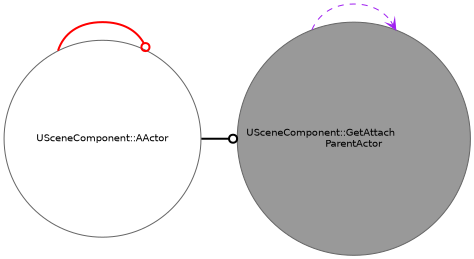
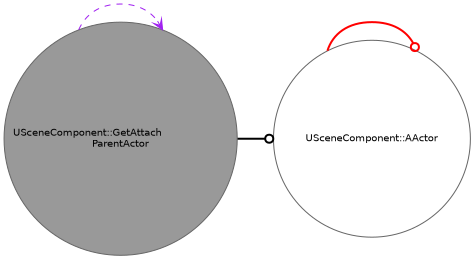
(215, 139) -> (251, 139)
